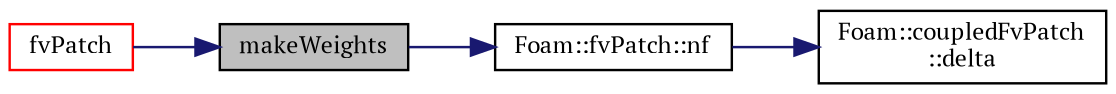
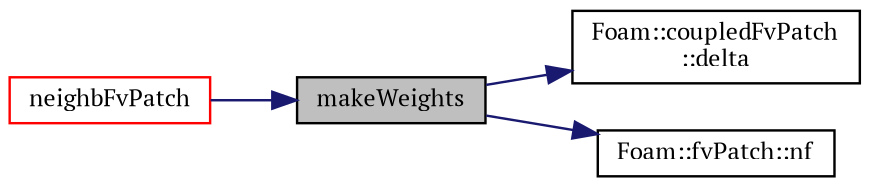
(71, 47) -> (110, 100)
(763, 47) -> (517, 80)
